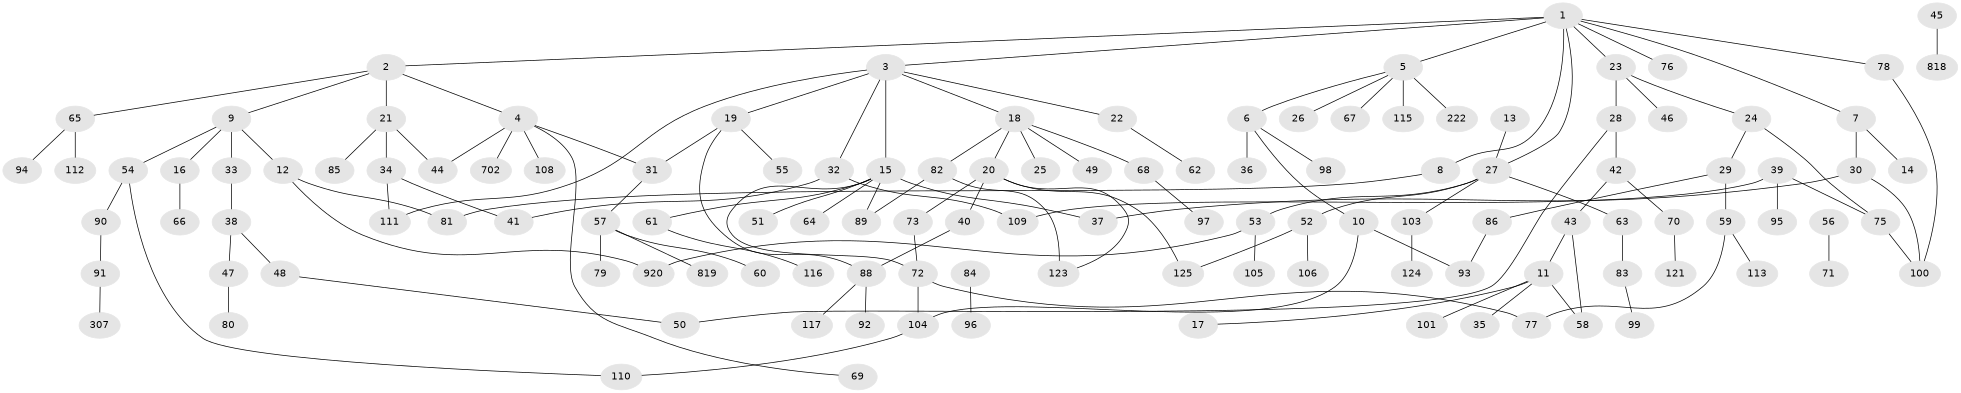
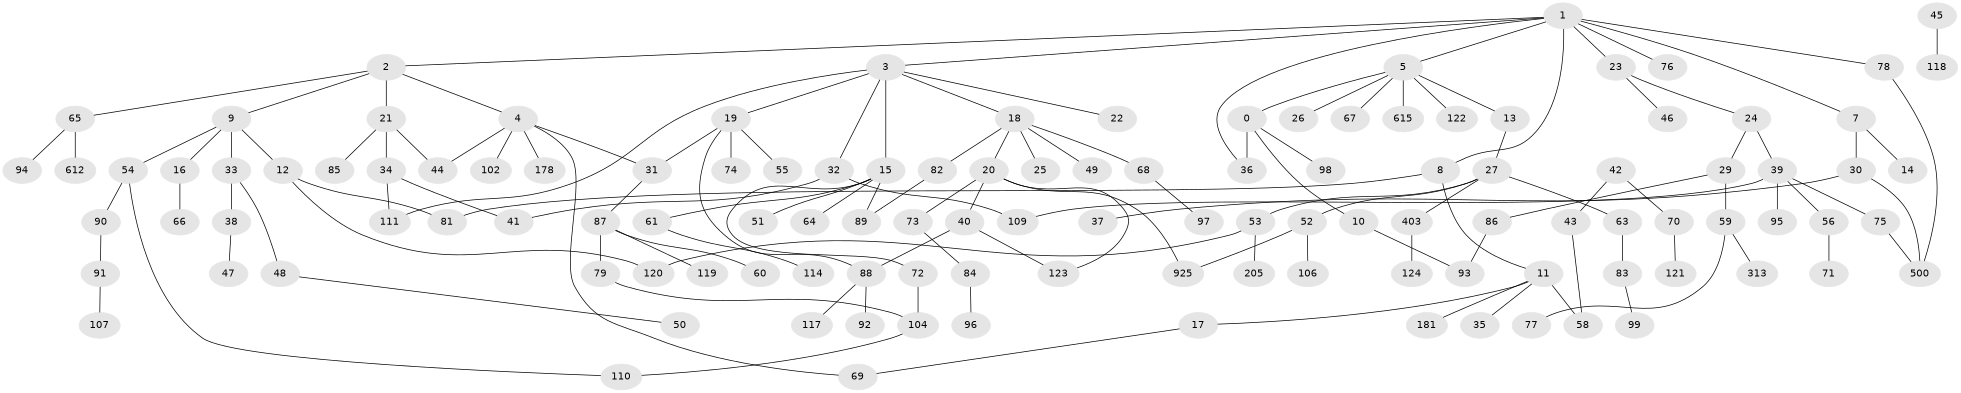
(1937, 67) -> (1937, 67)
none -> (1457, 93)
(1568, 111) -> (1347, 51)
(1247, 119) -> (1247, 119)
(1403, 119) -> (1403, 119)
(1457, 119) -> (1457, 119)
(1616, 119) -> none
(1816, 170) -> (1764, 145)
(75, 171) -> (75, 171)
(491, 171) -> (491, 171)
(545, 171) -> (545, 171)
none -> (731, 171)
(1195, 171) -> none
(1027, 196) -> (1011, 248)
none -> (1803, 196)
(990, 200) -> none
(601, 222) -> (601, 222)
(1412, 222) -> (1412, 222)
(256, 248) -> (262, 220)
(1557, 248) -> (1470, 239)
(916, 253) -> (947, 253)
(654, 274) -> (654, 274)
(707, 274) -> (707, 274)
(813, 274) -> (813, 274)
(1183, 274) -> (1183, 274)
(1254, 274) -> (1254, 274)
(1757, 274) -> (1757, 274)
(1920, 274) -> (1920, 274)
(1225, 299) -> none
(1164, 311) -> (759, 300)
(100, 325) -> (100, 325)
(229, 325) -> none
(1427, 325) -> (1427, 325)
none -> (1028, 351)
